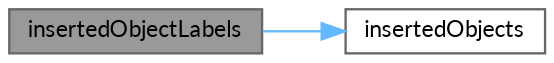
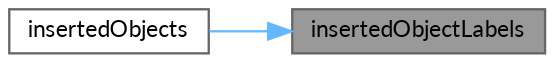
(292, 31) -> (239, 31)
